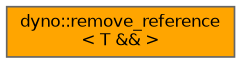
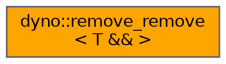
(121, 32) -> (113, 32)
